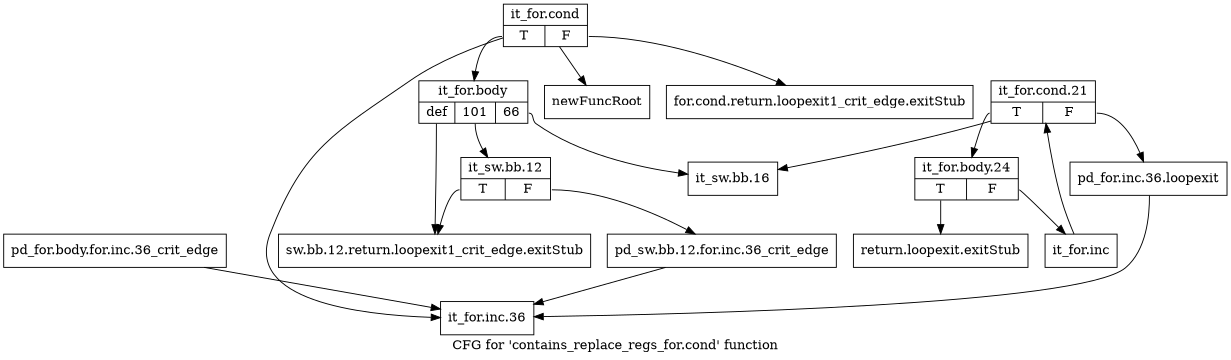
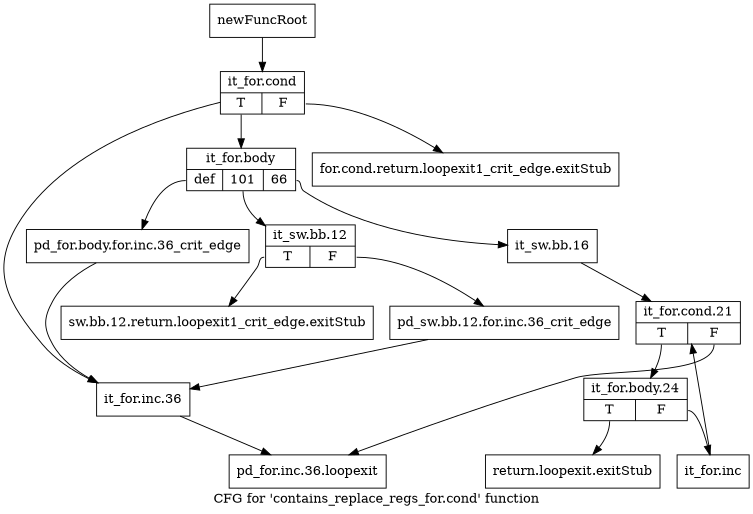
(570, 62) -> (262, 50)
(890, 146) -> (612, 280)
(436, 174) -> (160, 194)
(876, 305) -> (221, 434)
